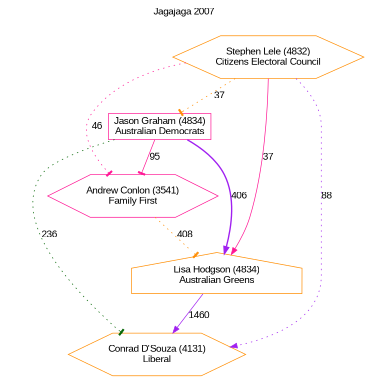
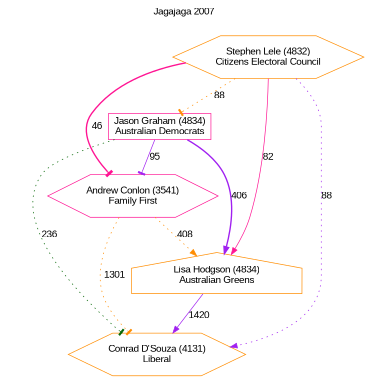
(220, 96) -> (220, 96)
(107, 98) -> (107, 98)
(149, 156) -> (149, 156)
(268, 157) -> (268, 157)
(173, 234) -> (173, 234)
none -> (100, 276)
(199, 316) -> (199, 316)
